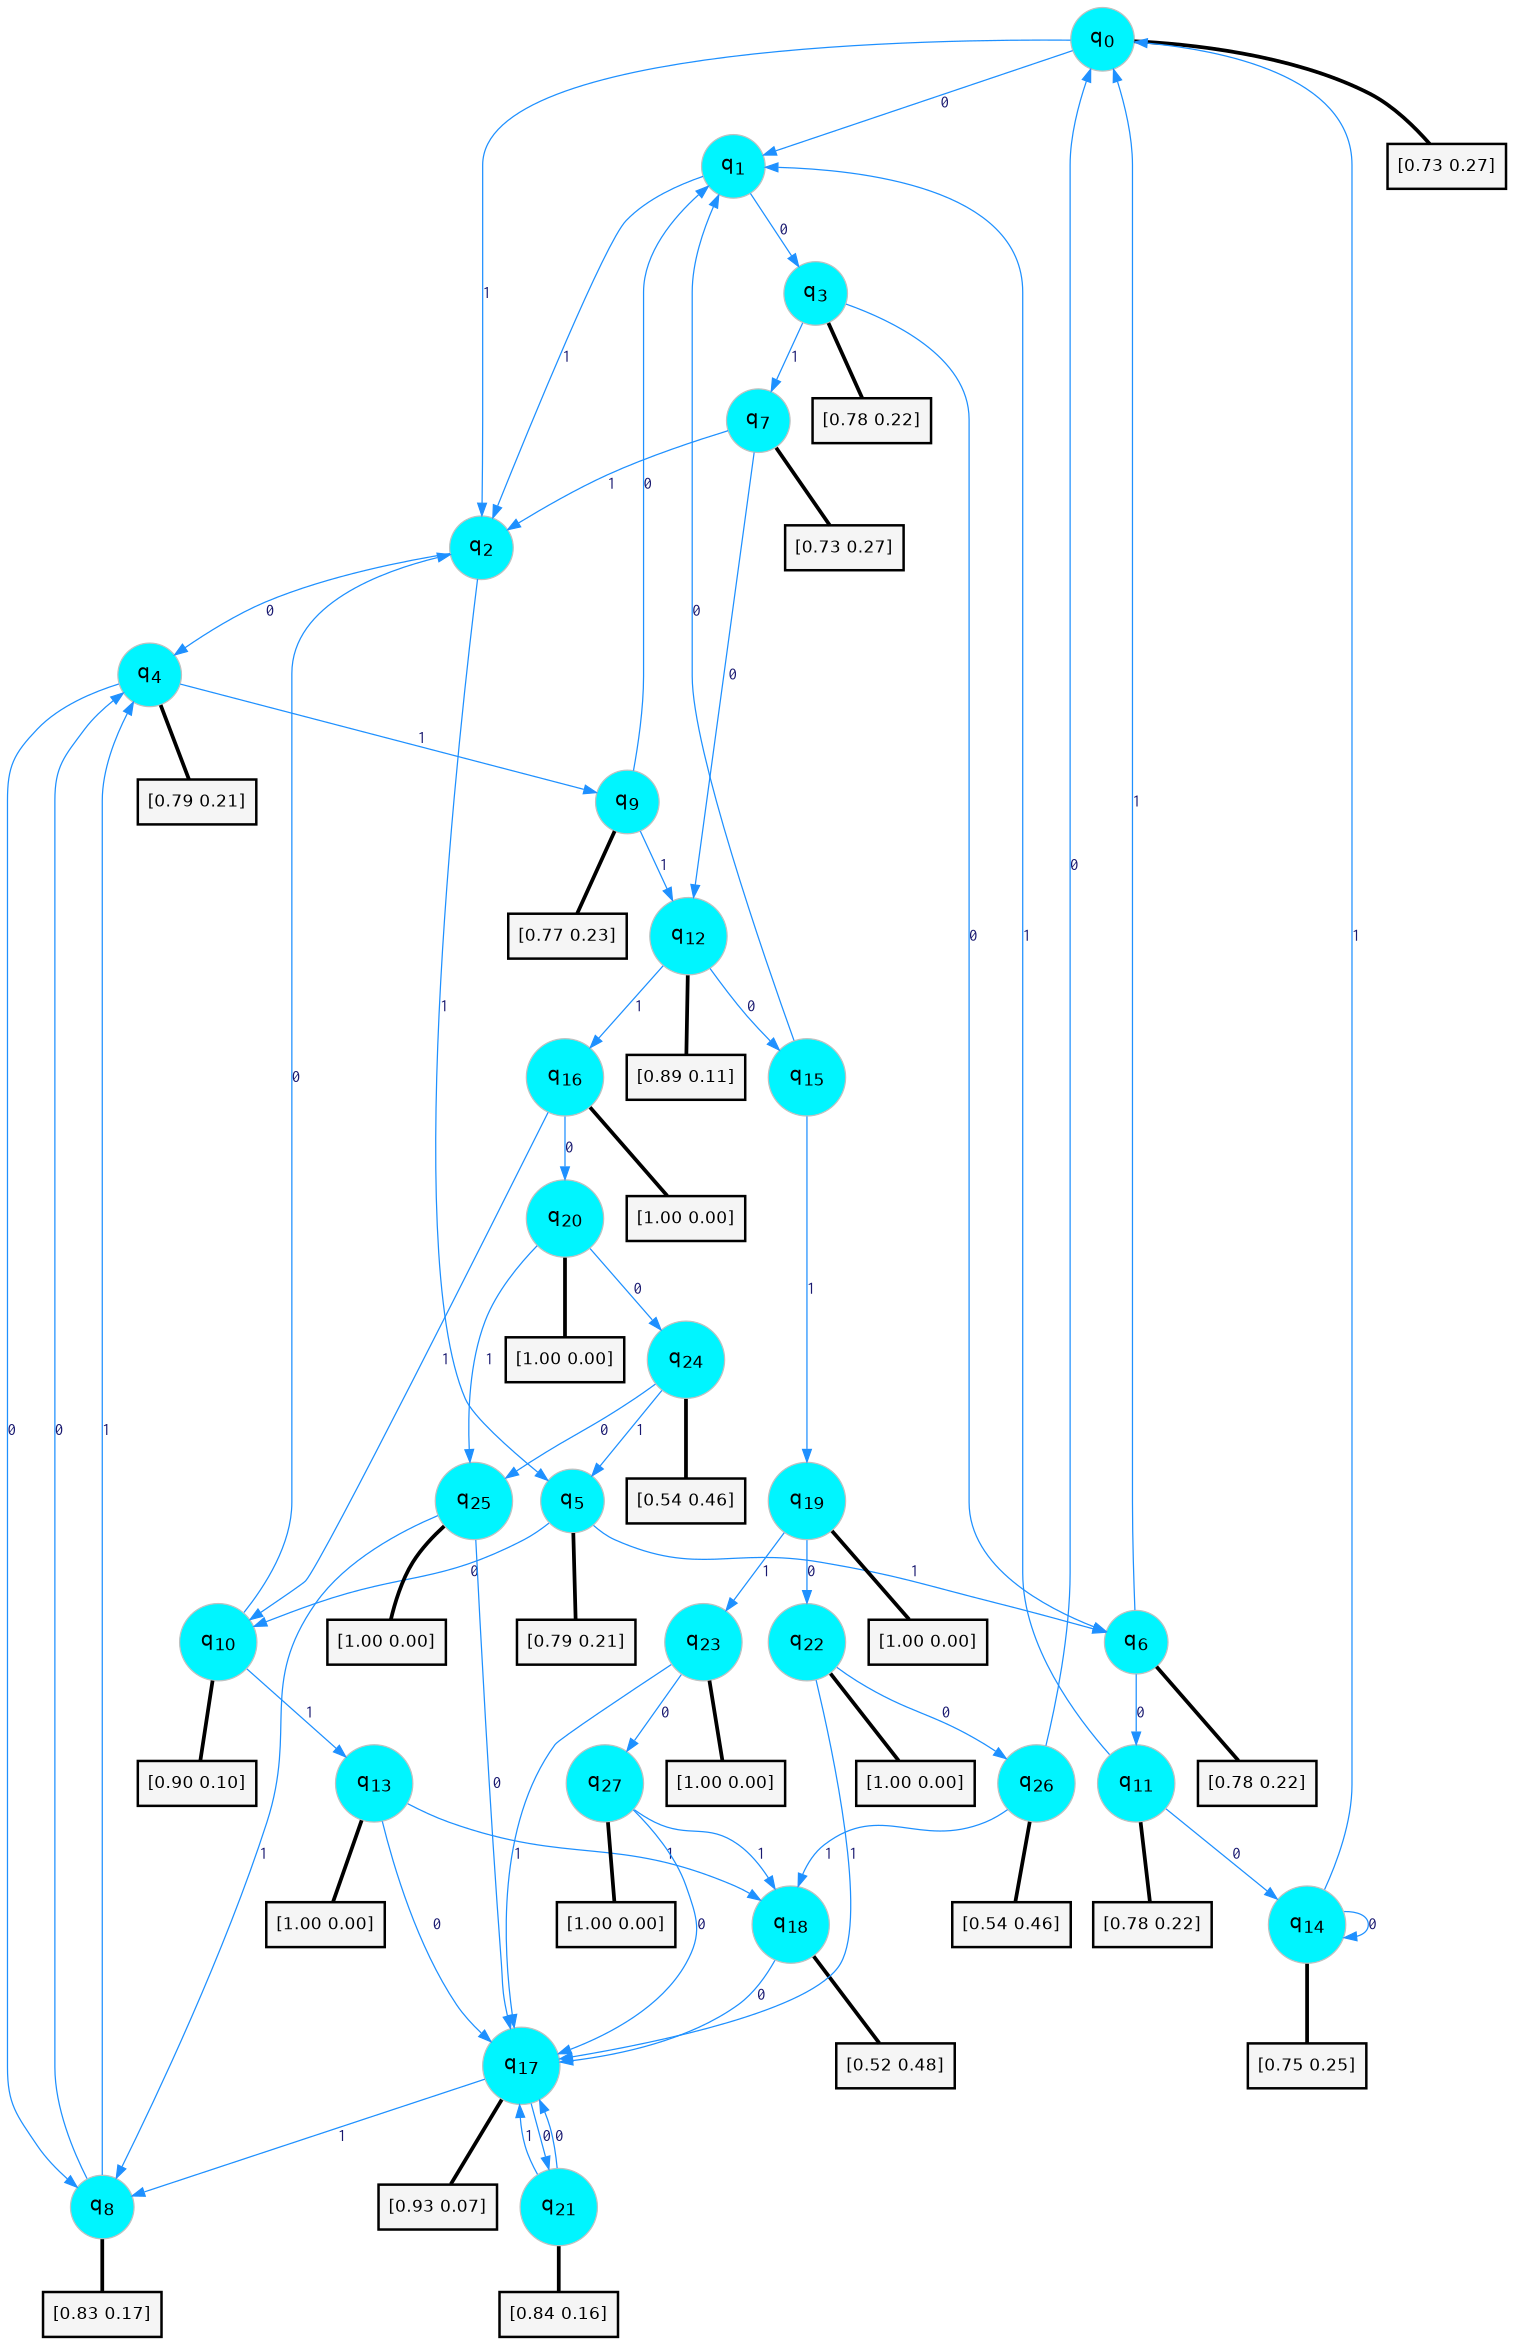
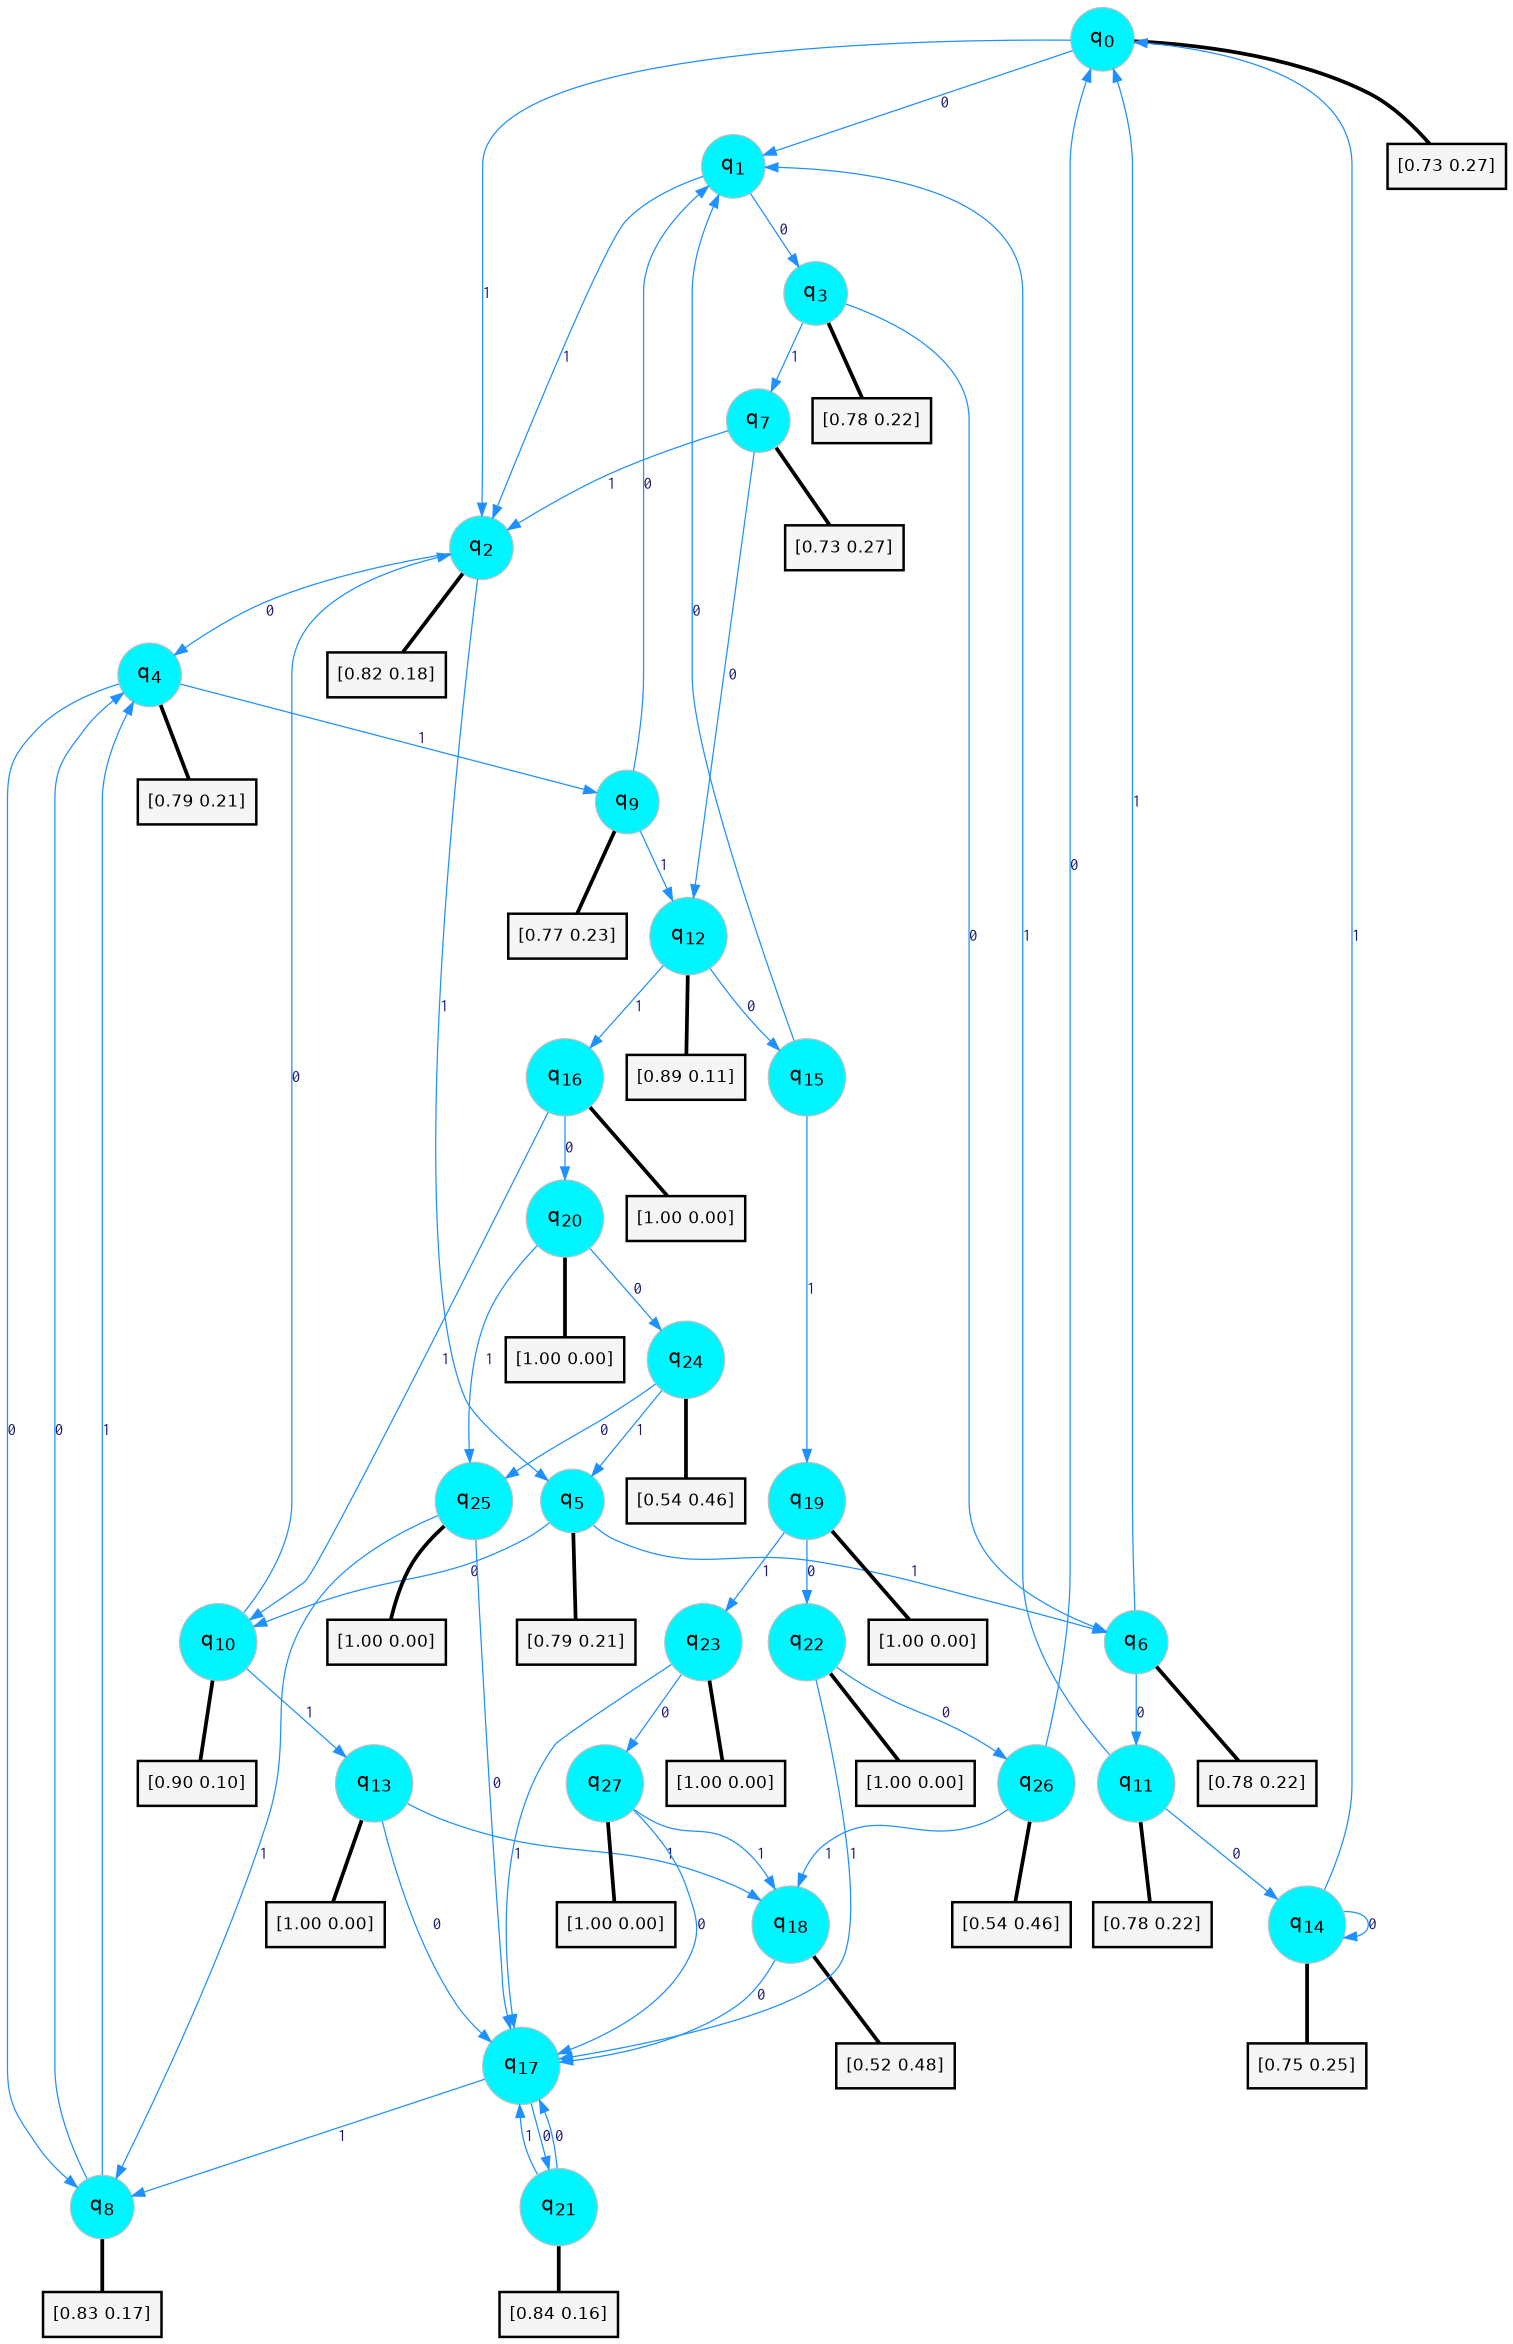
none -> (387, 675)
(438, 2207) -> none
